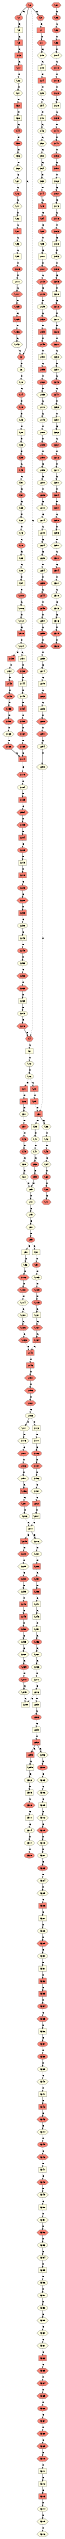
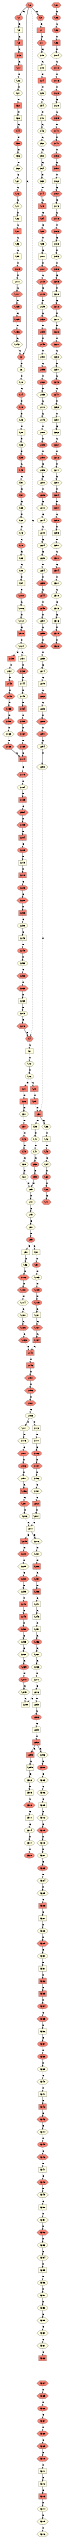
(23, 1459) -> (23, 1459)
(43, 2371) -> none
